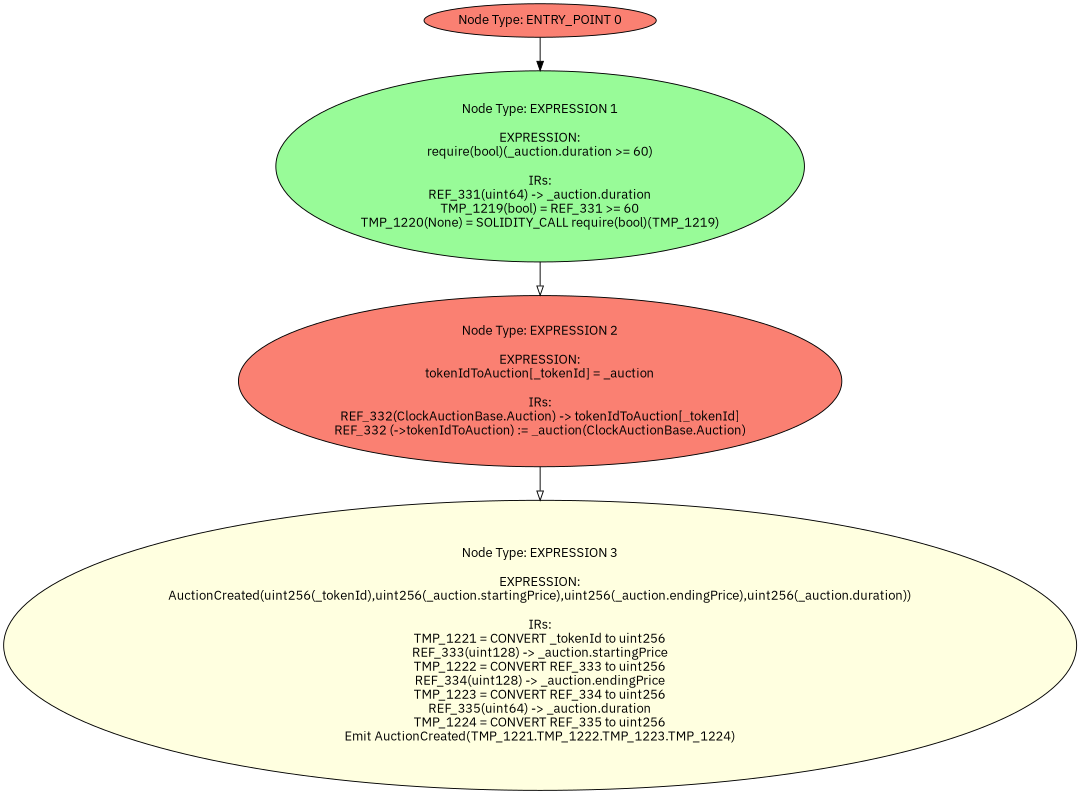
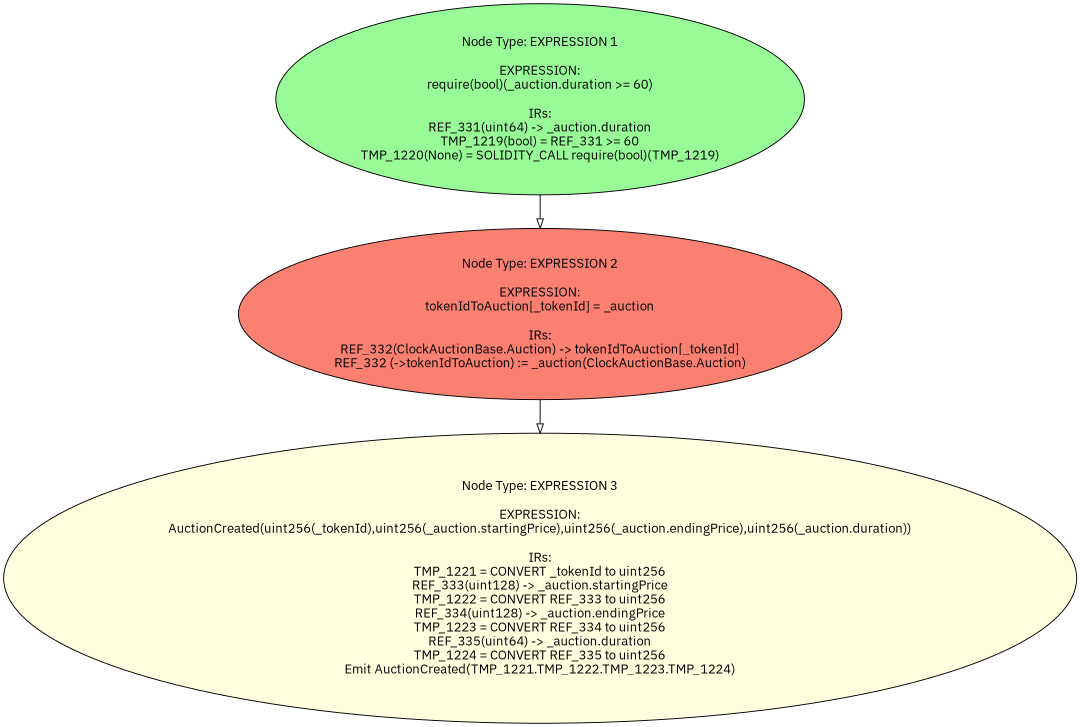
(540, 21) -> none
